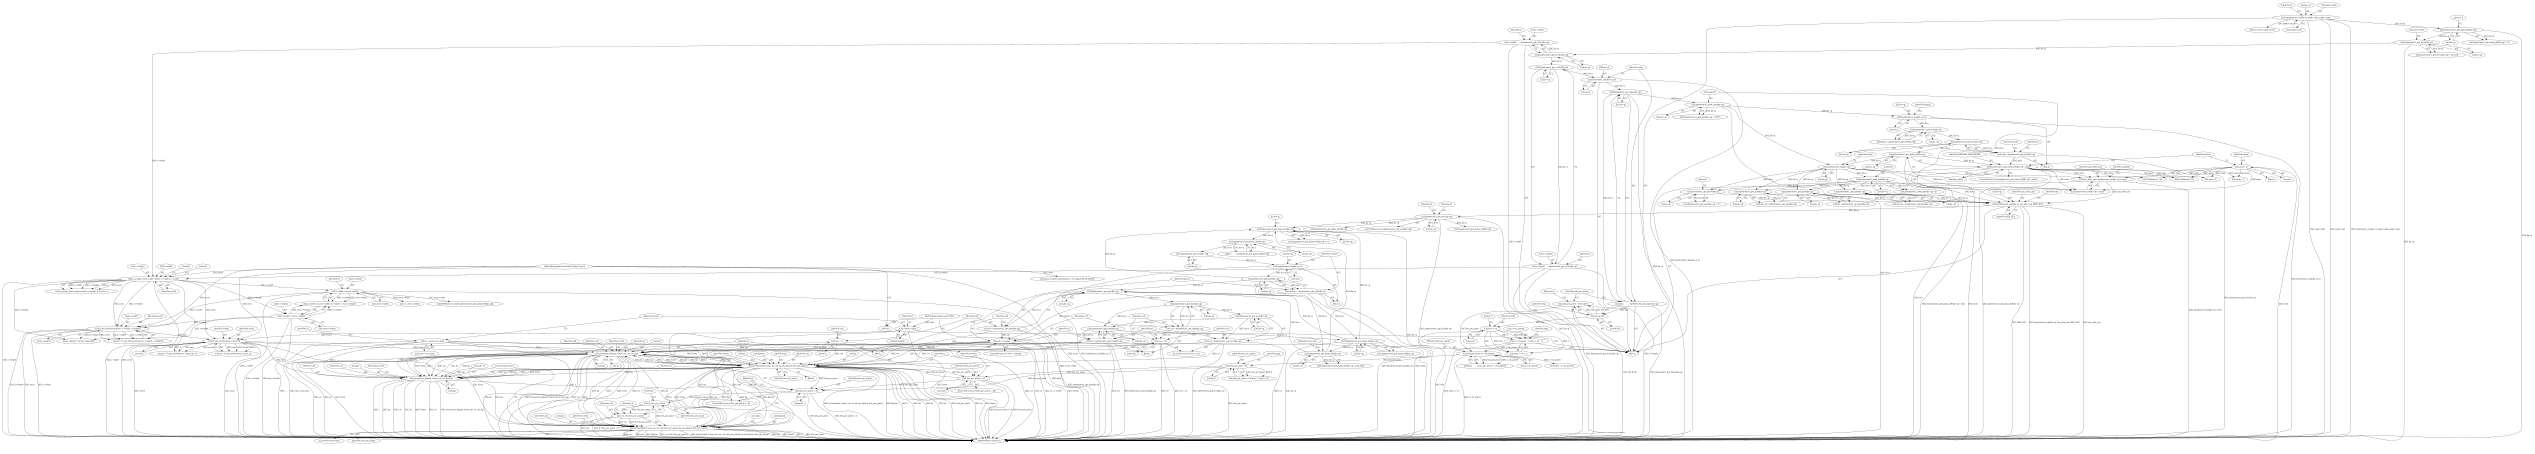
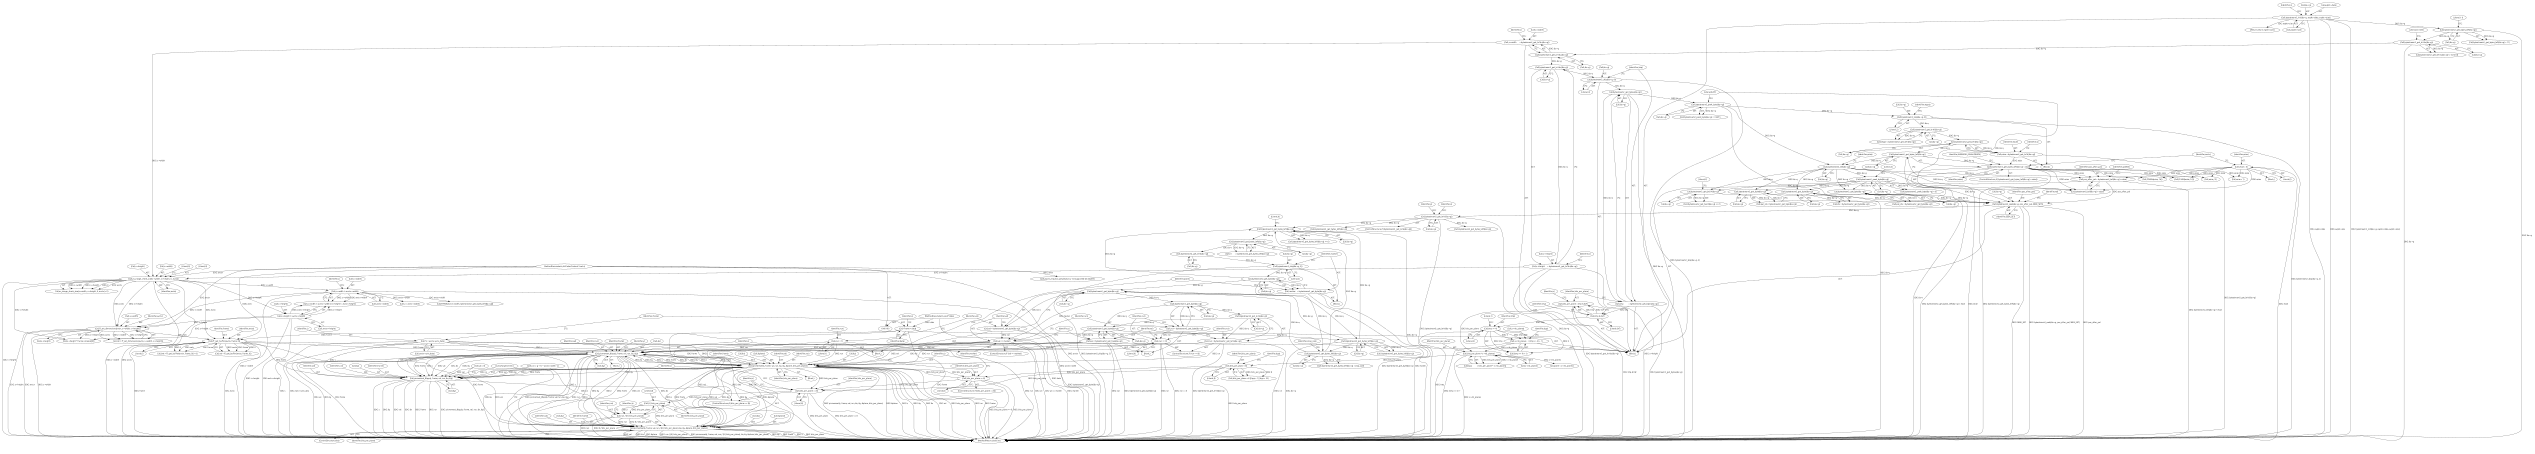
none -> (543, 366)
(1552, 434) -> none
